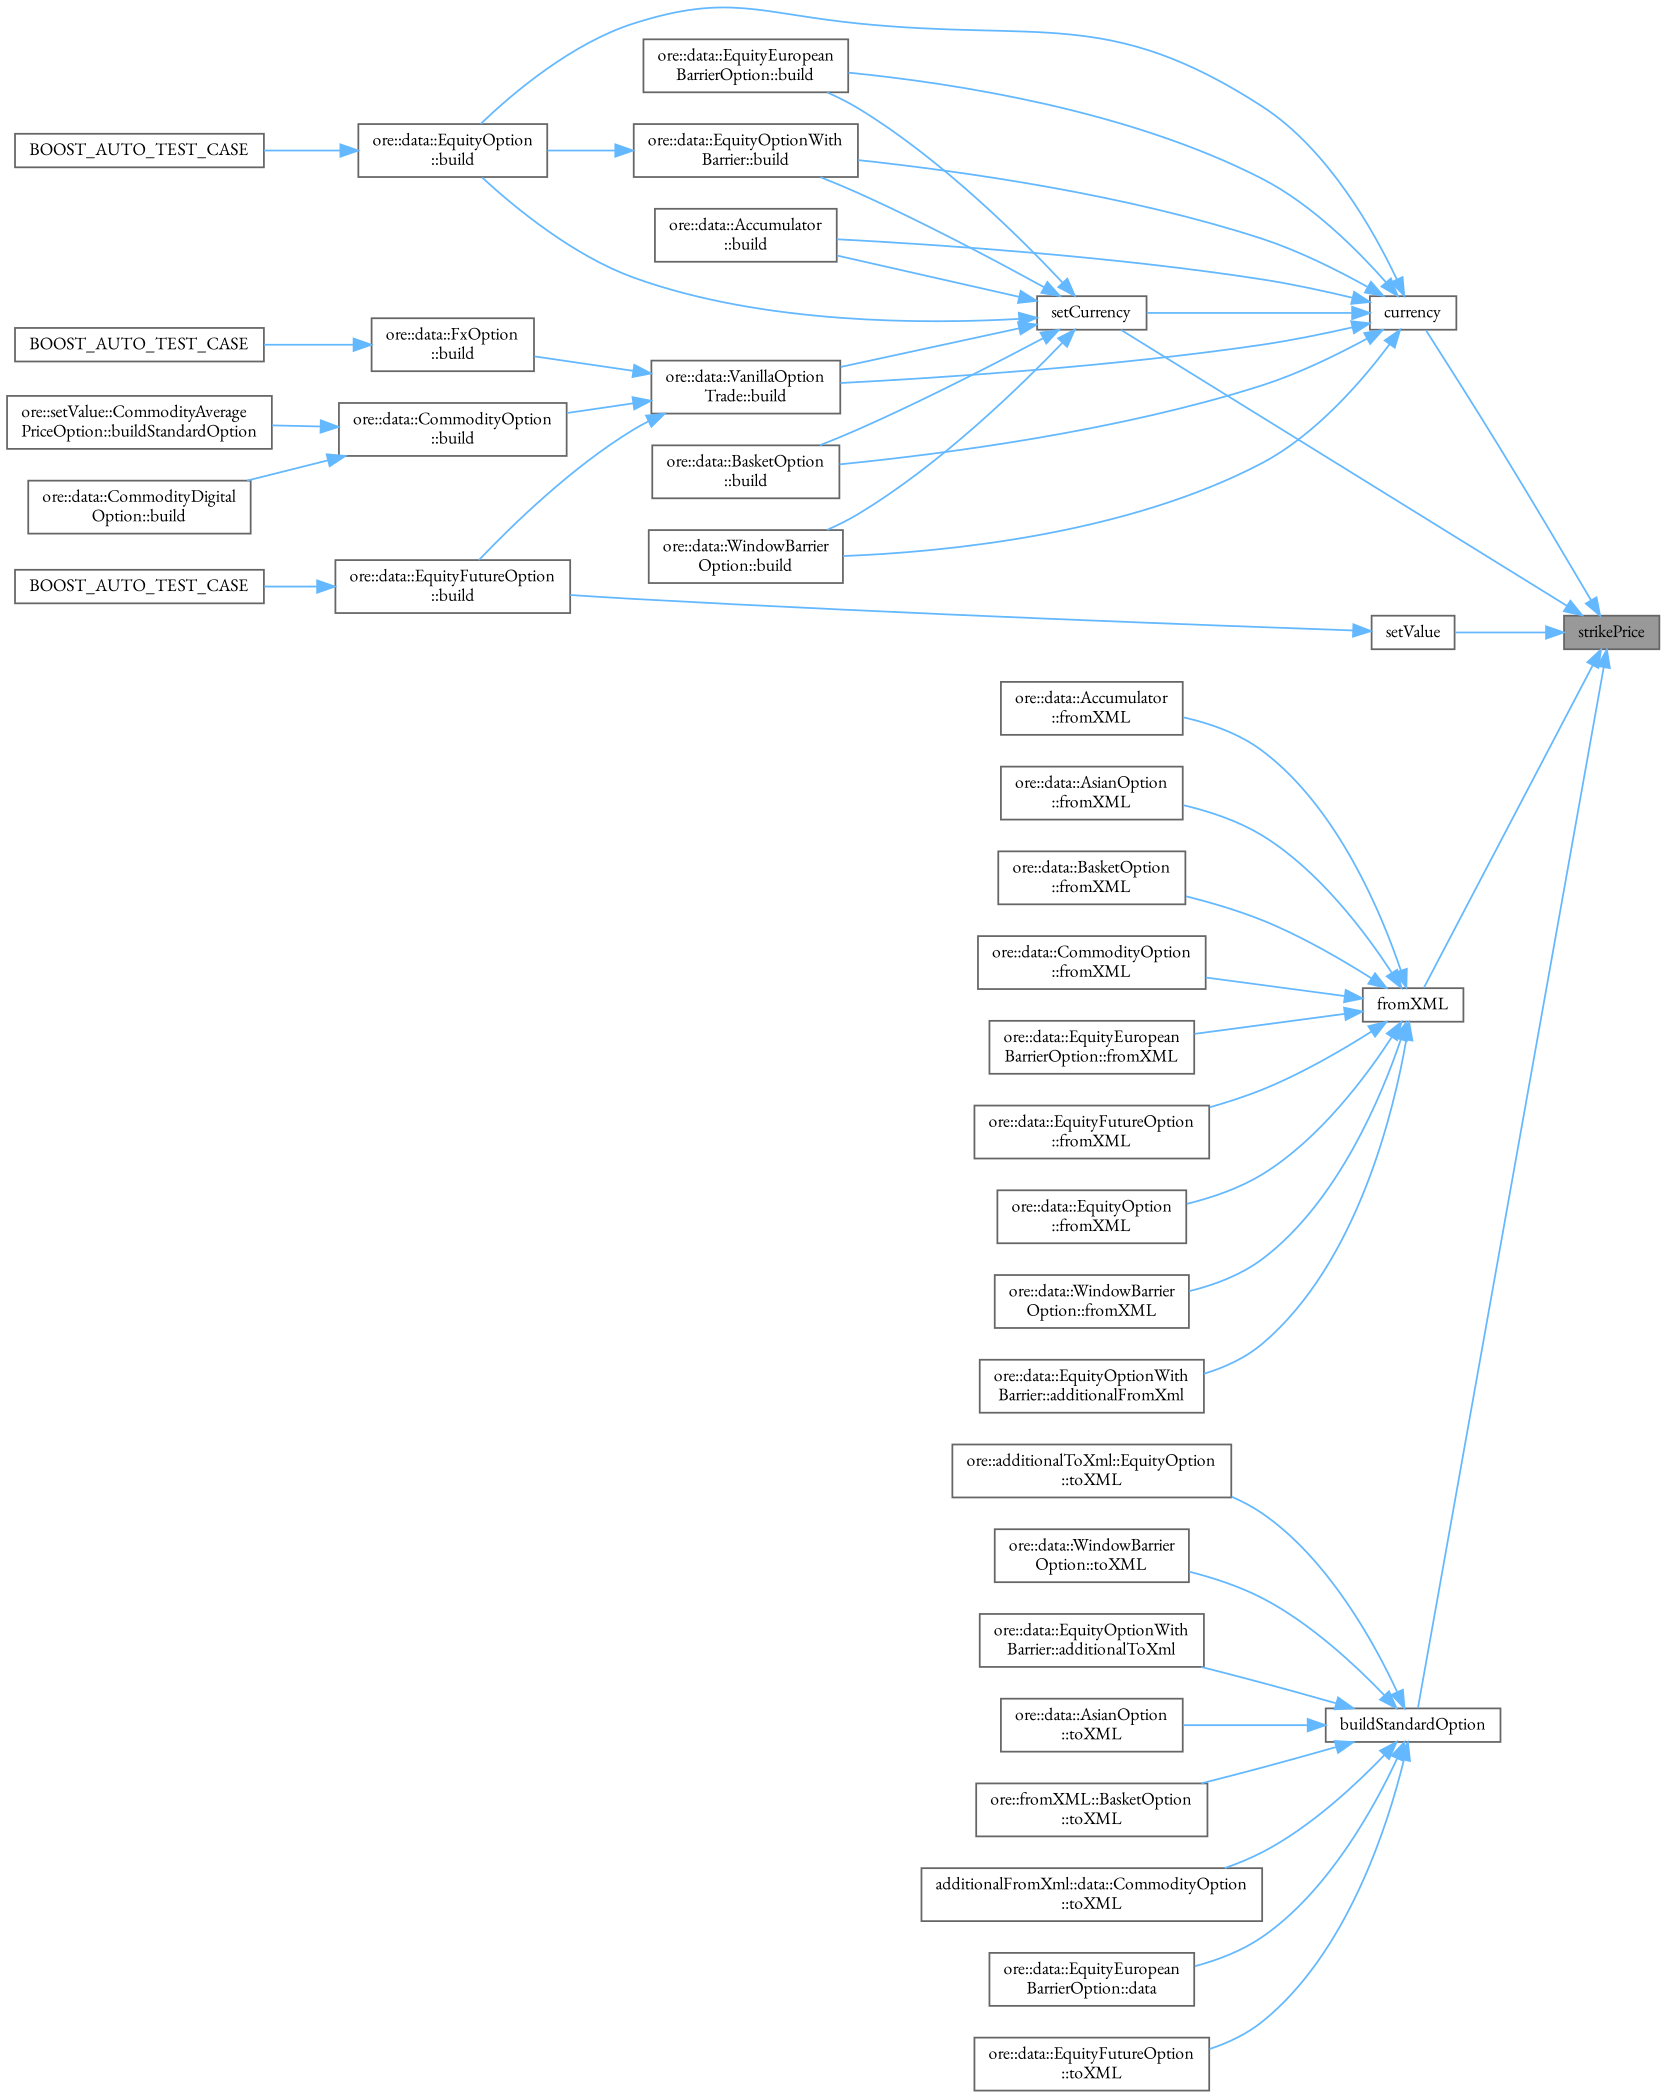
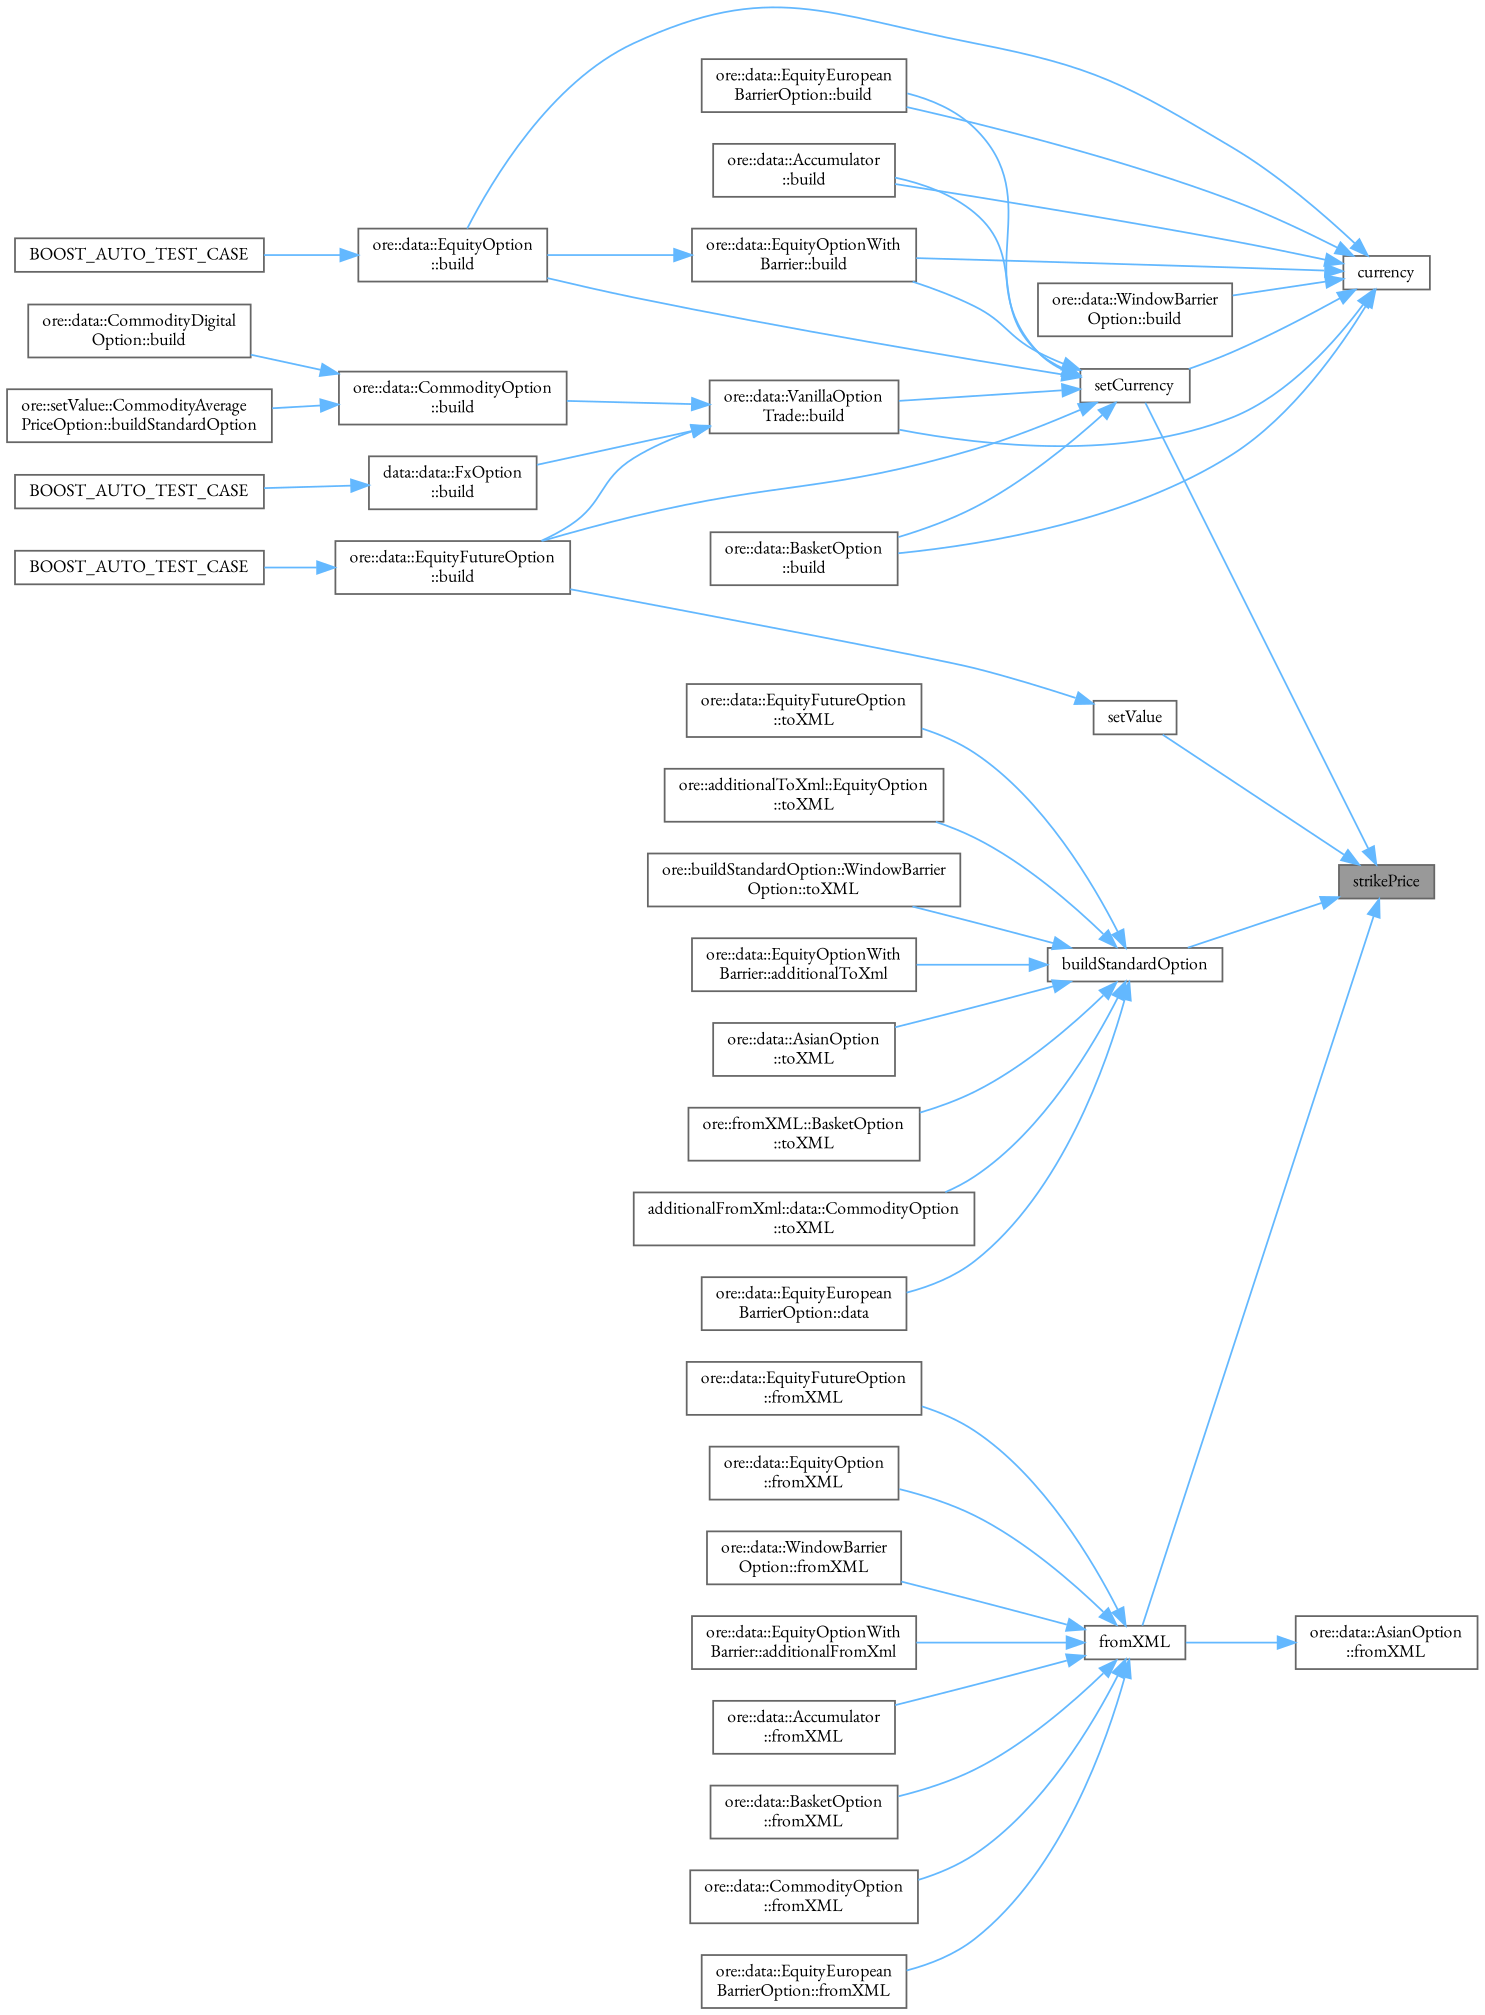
(453, 345) -> (453, 483)
(964, 436) -> (813, 484)
(1510, 465) -> none
(1304, 867) -> (1232, 1643)
(1092, 1556) -> (804, 880)
